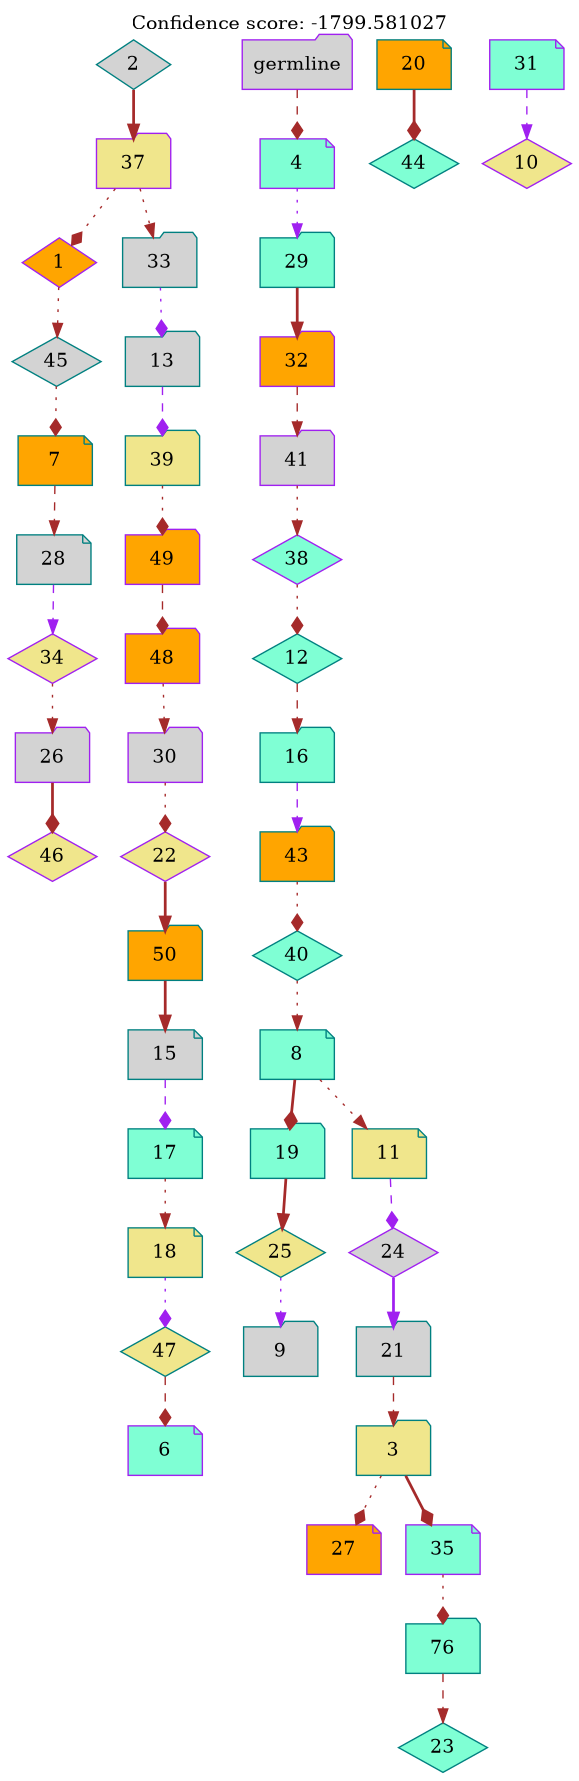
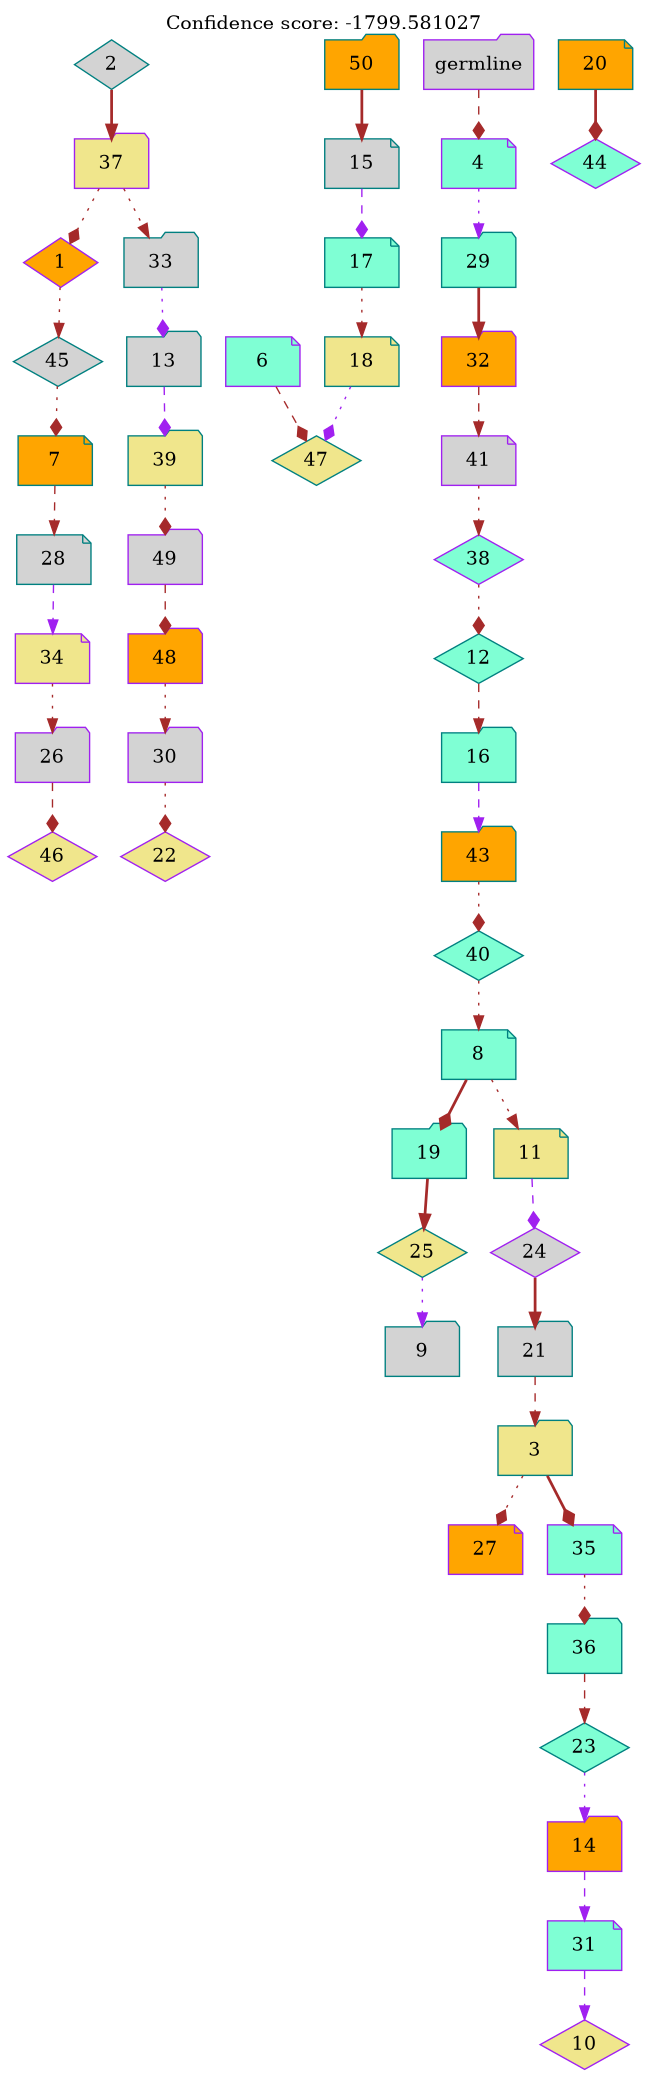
(414, 164) -> (596, 164)
(297, 461) -> (479, 461)
(162, 560) -> (165, 560)
(52, 659) -> (52, 659)
(52, 799) -> (52, 799)
(165, 899) -> none
(393, 1295) -> (535, 1295)
(165, 1393) -> (287, 406)
(443, 1649) -> (585, 1649)
none -> (585, 1847)
